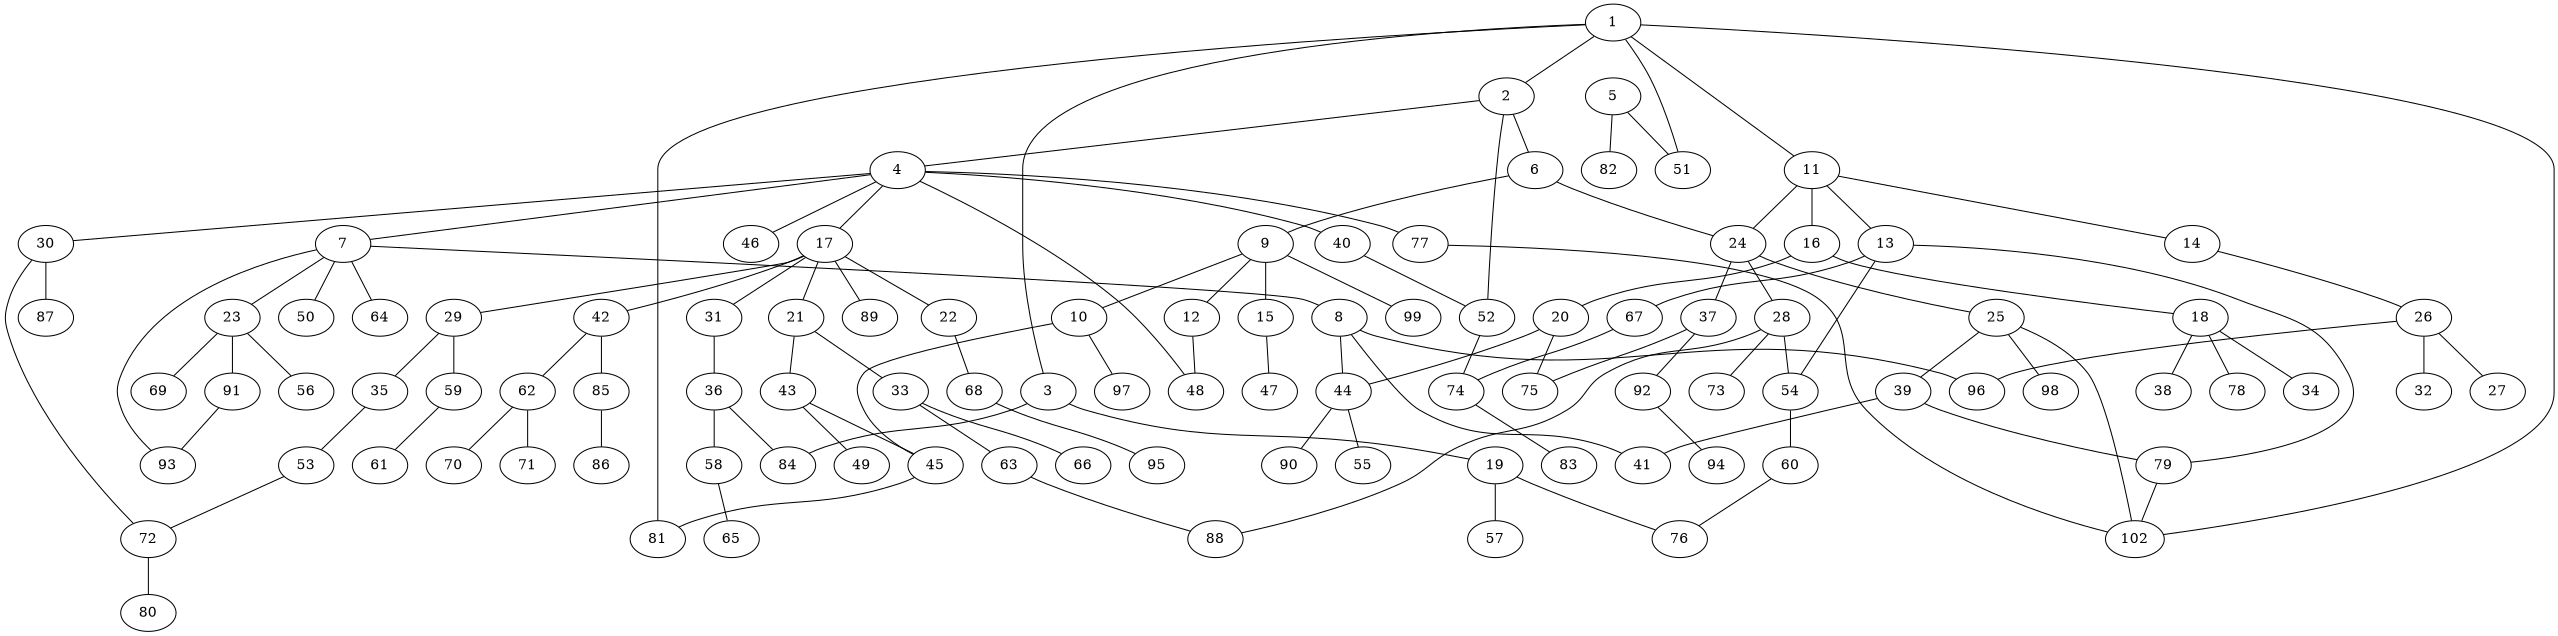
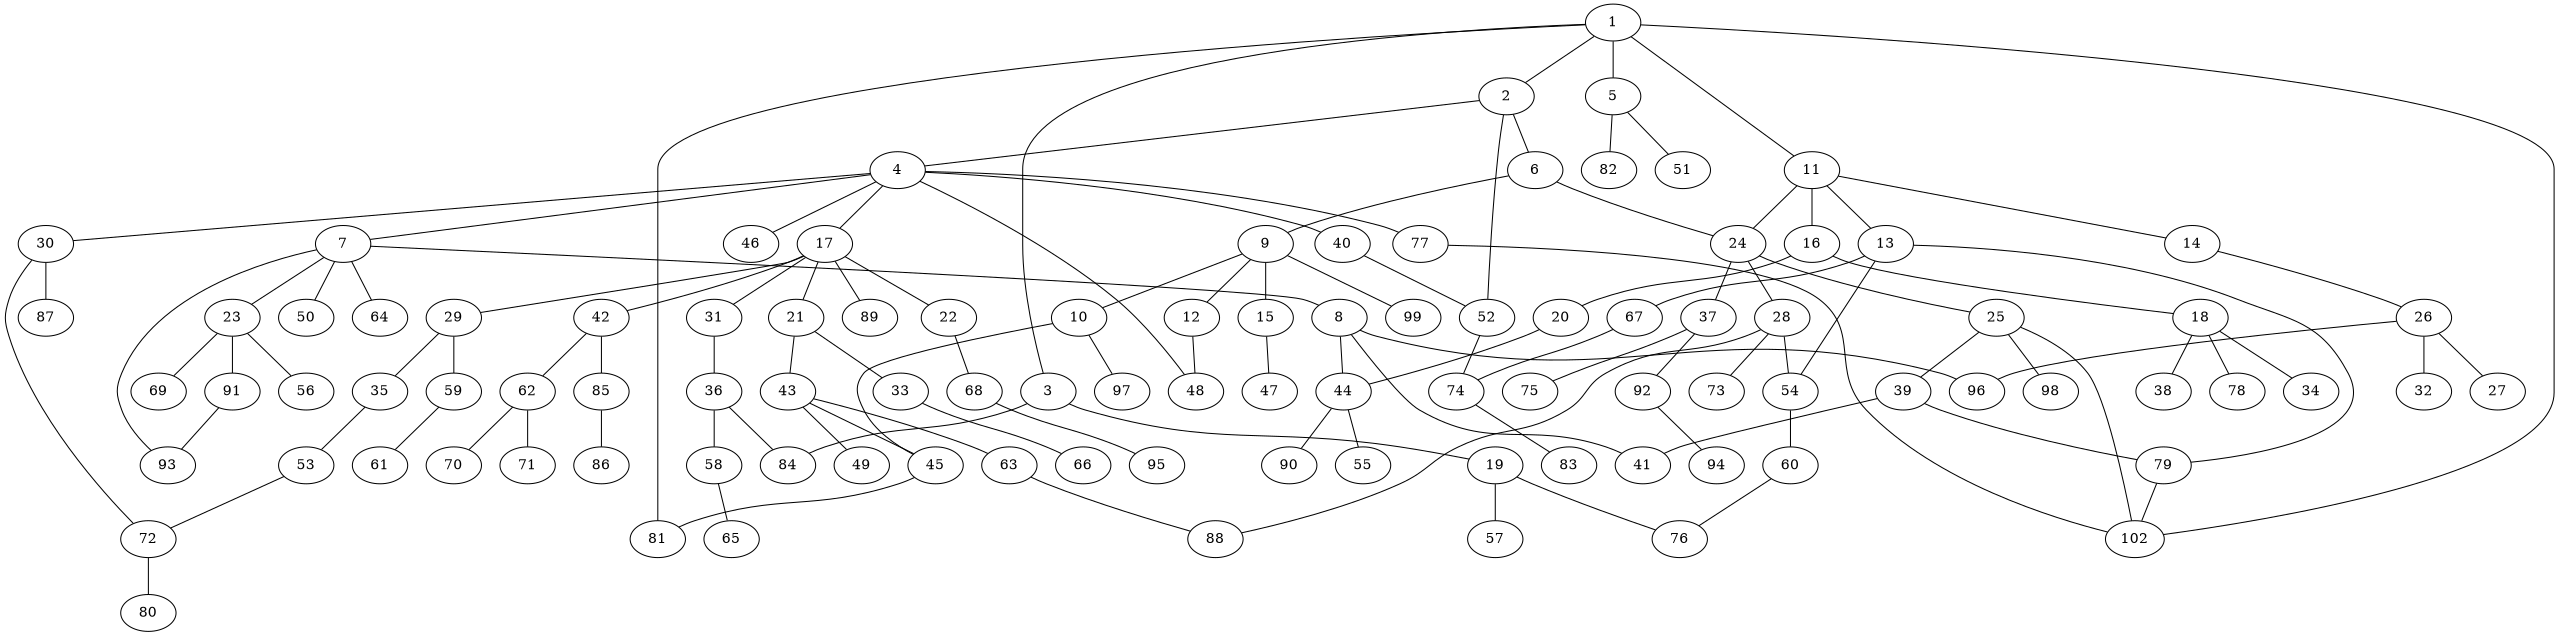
(1657, 93) -> (1613, 60)
(1549, 347) -> none
(959, 431) -> (902, 423)
